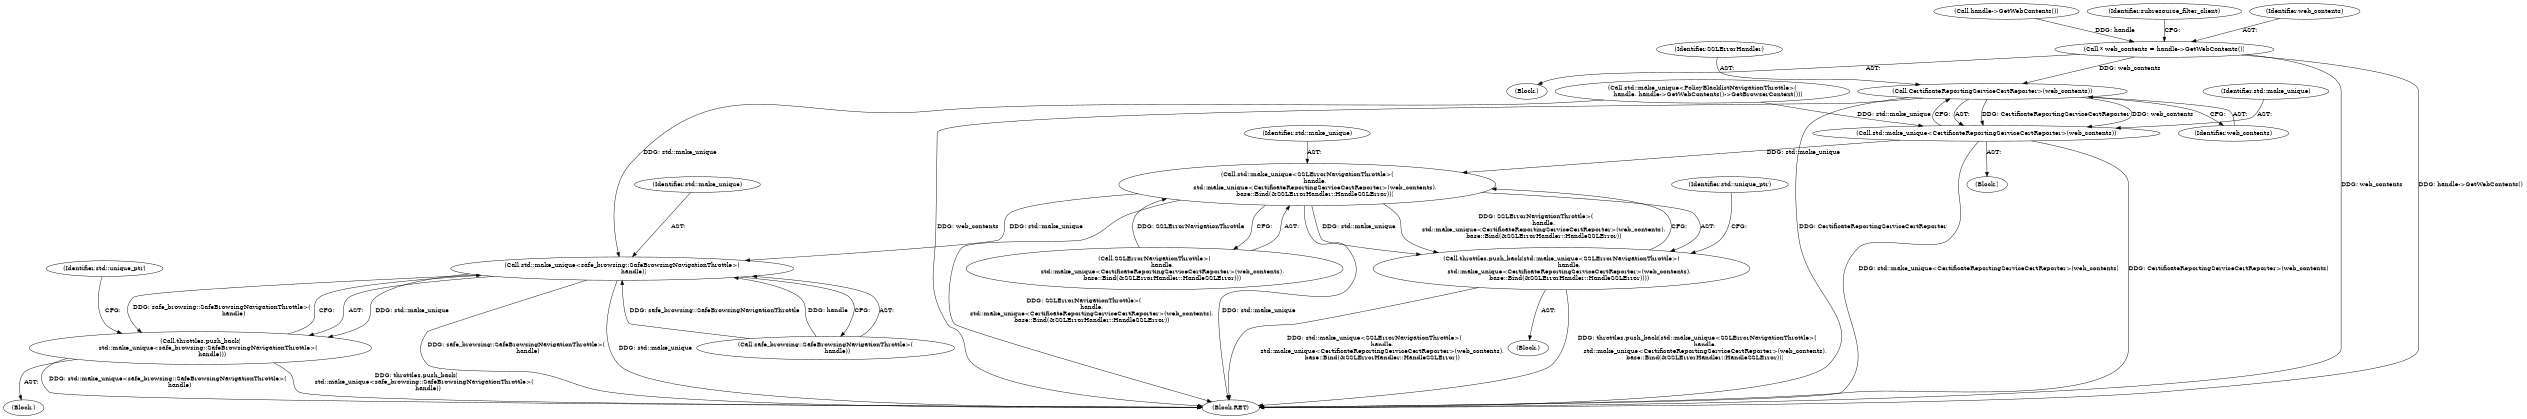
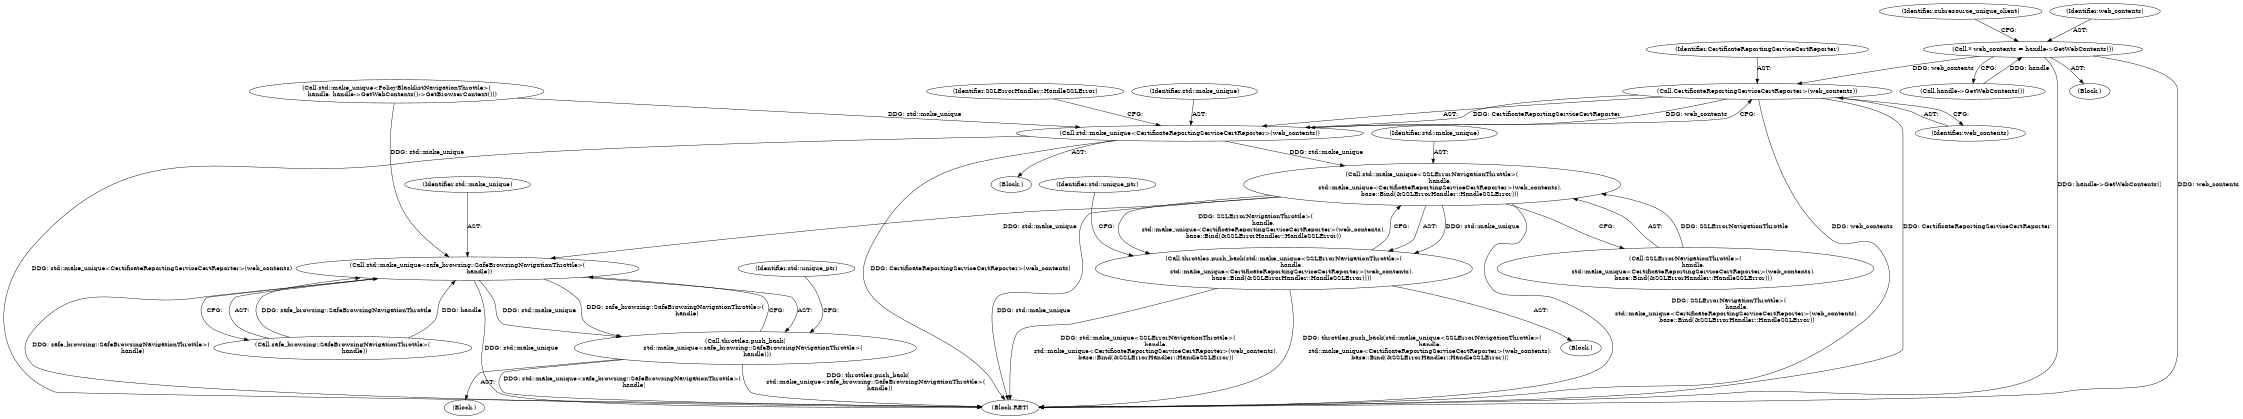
(2164, 11) -> (1961, 11)
(1719, 49) -> (1757, 49)
none -> (1981, 65)
none -> (1025, 91)
